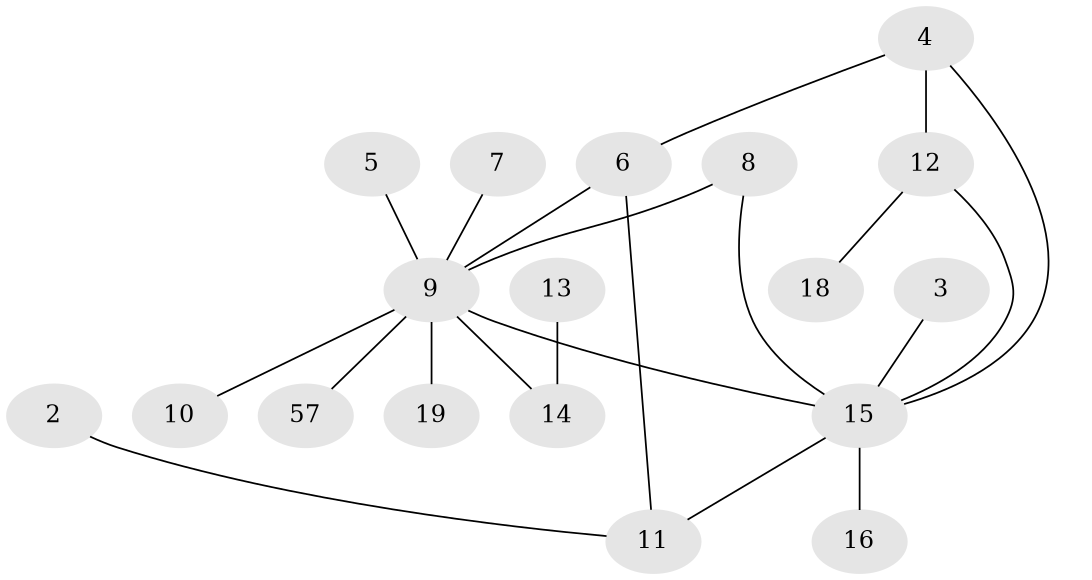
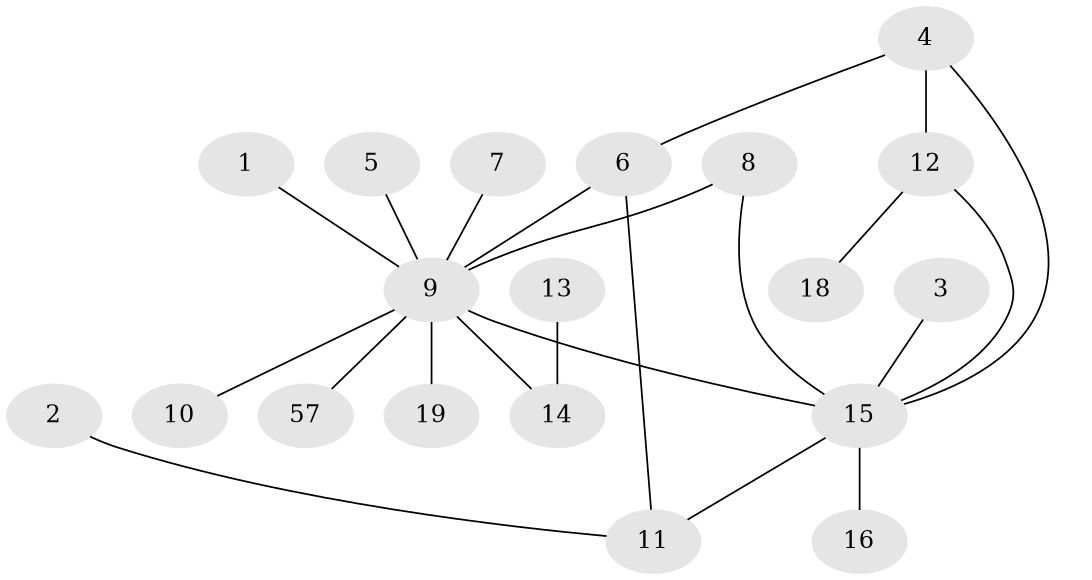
none -> (246, 164)
